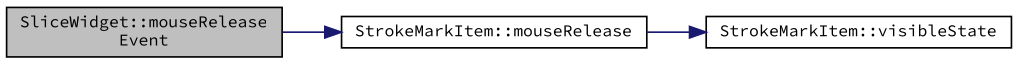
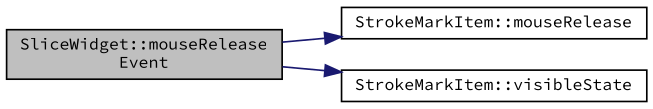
(668, 32) -> (304, 69)
